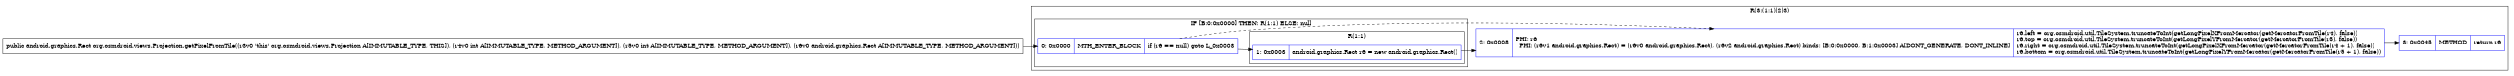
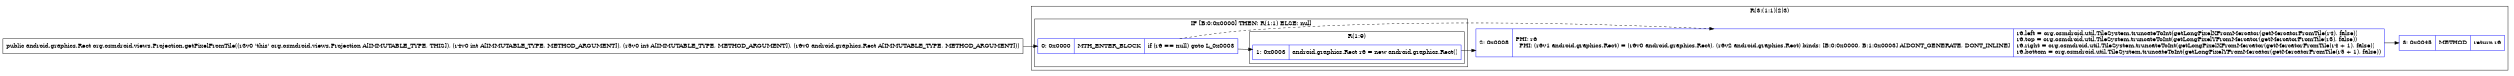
(1357, 37) -> (1357, 37)
